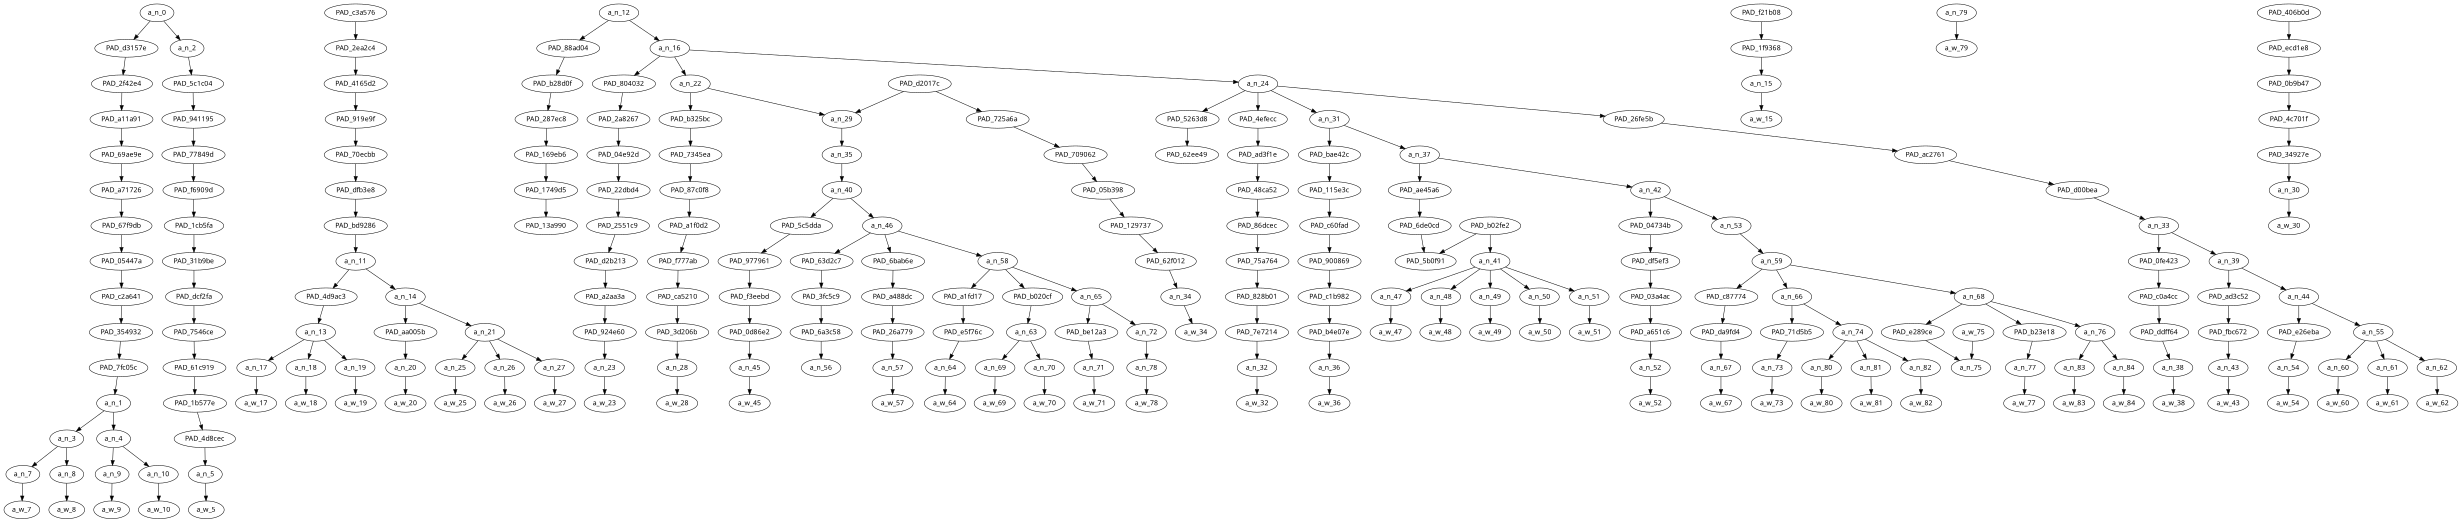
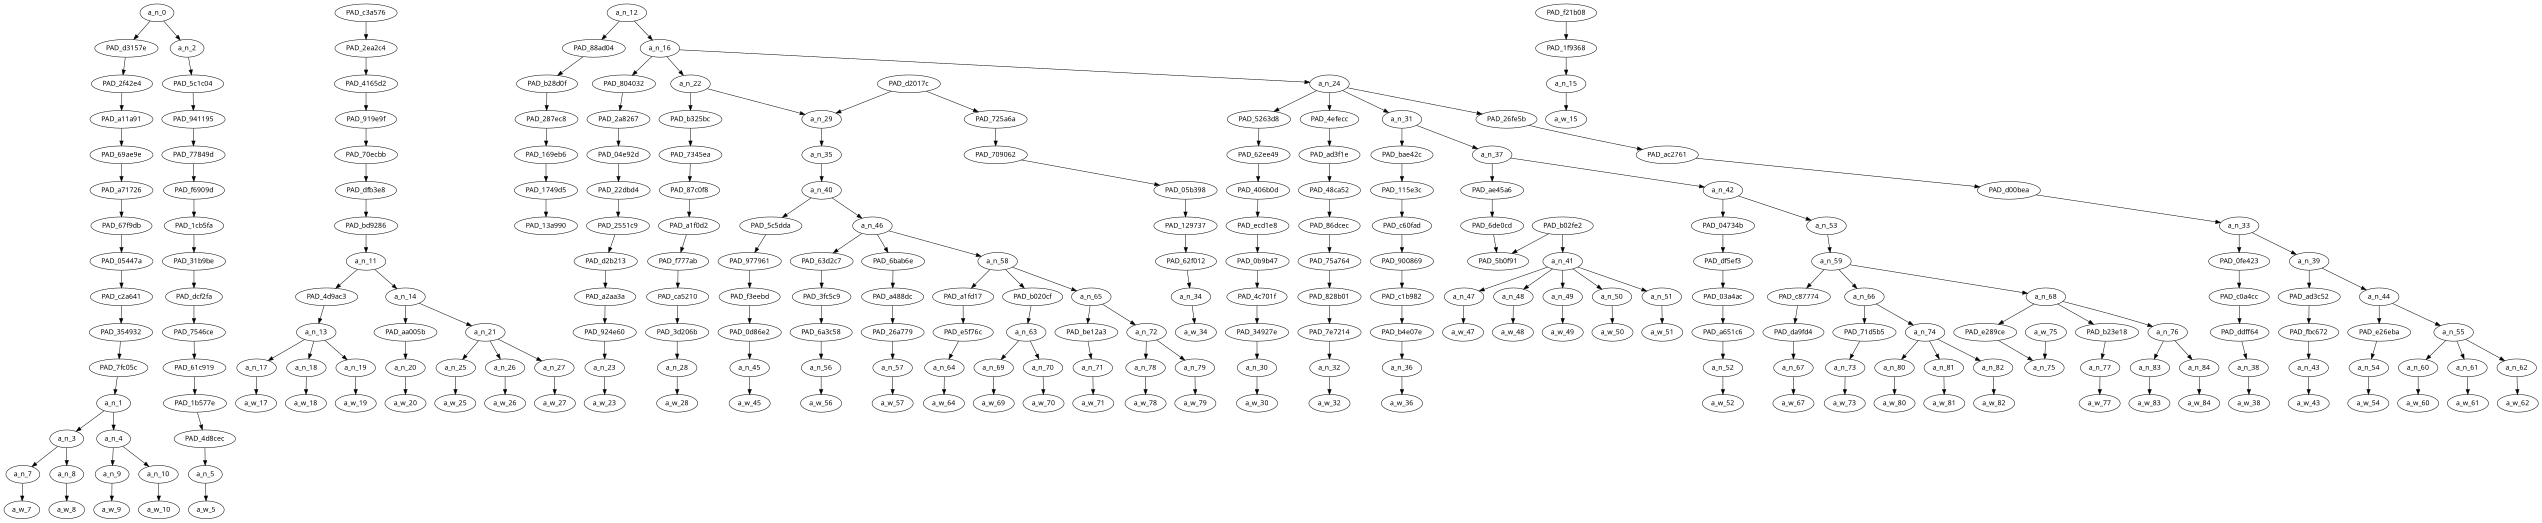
none -> (1258, 170)
none -> (1169, 349)
none -> (821, 403)
